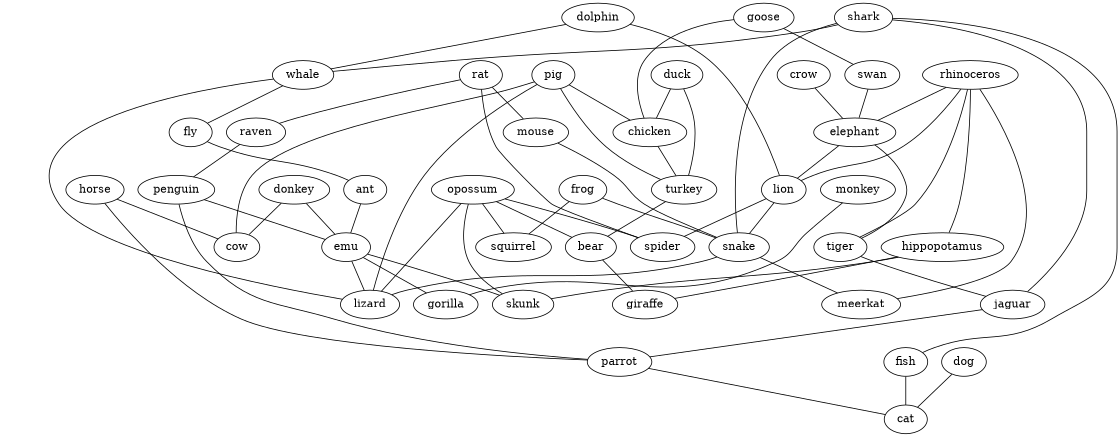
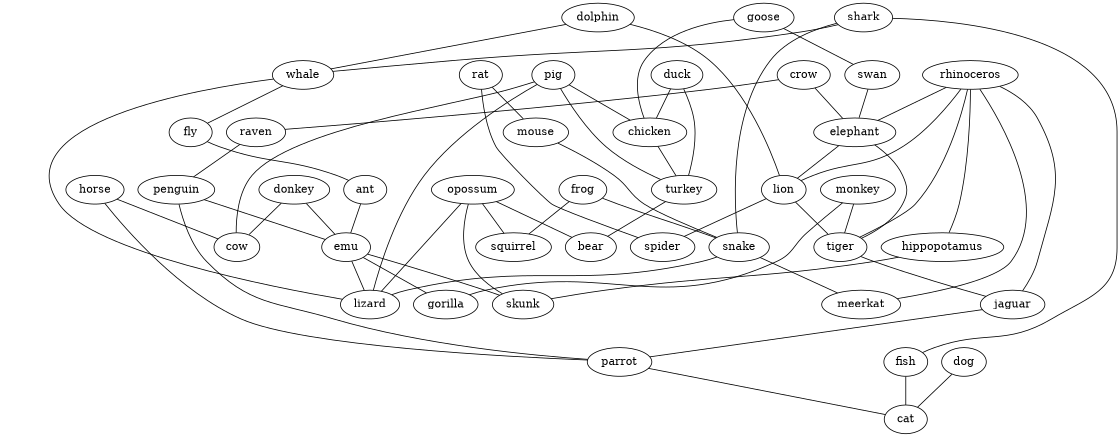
(369, 99) -> (532, 108)
(1079, 100) -> (1055, 181)
(565, 216) -> none
(762, 218) -> (812, 218)
none -> (849, 219)
(645, 305) -> none
